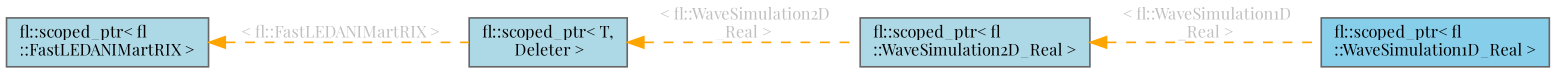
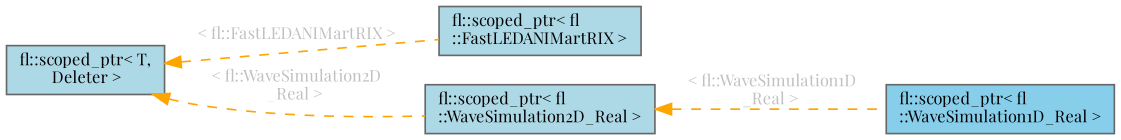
(347, 42) -> (310, 51)
